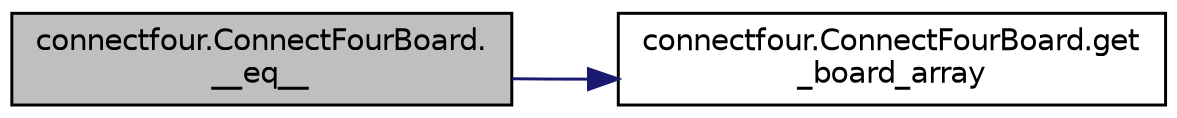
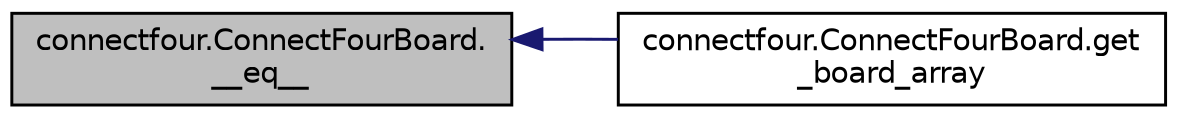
(550, 79) -> (580, 39)
